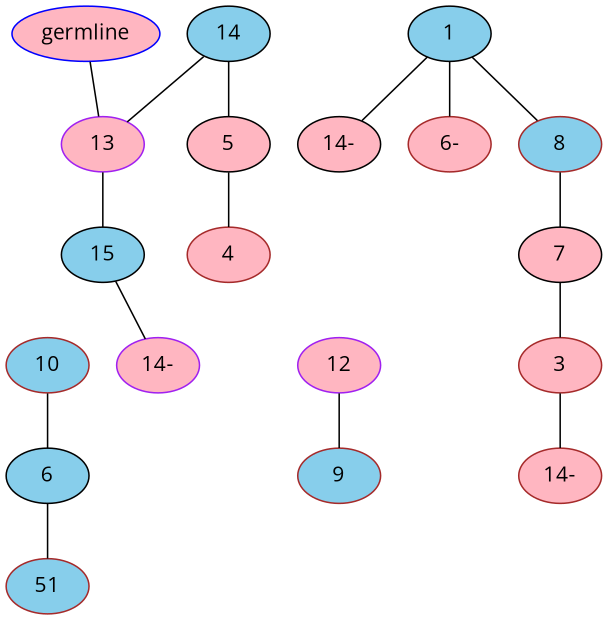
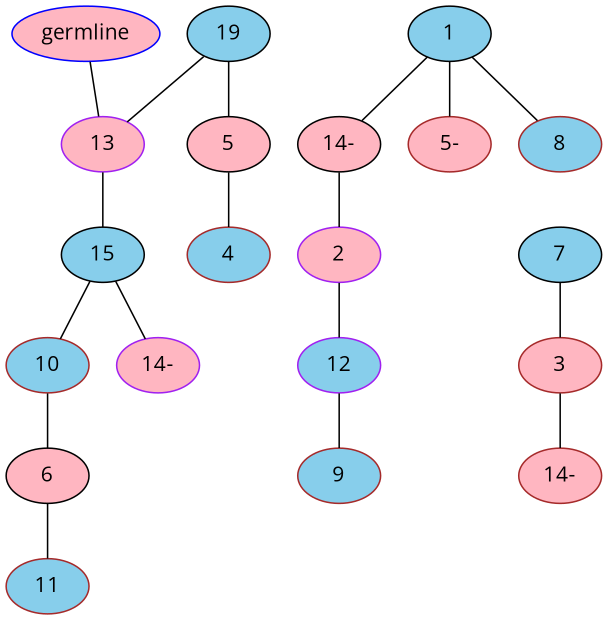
(229, 34) -> (229, 34)
(450, 144) -> (450, 144)
(560, 200) -> none
(229, 255) -> (229, 255)
none -> (339, 255)
(560, 255) -> (560, 255)
none -> (75, 310)
(339, 365) -> (339, 365)
(48, 476) -> (48, 476)
(48, 586) -> (48, 586)
